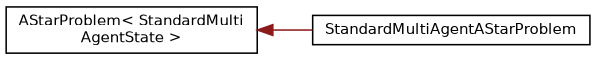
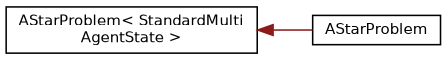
(451, 30) -> (377, 30)
